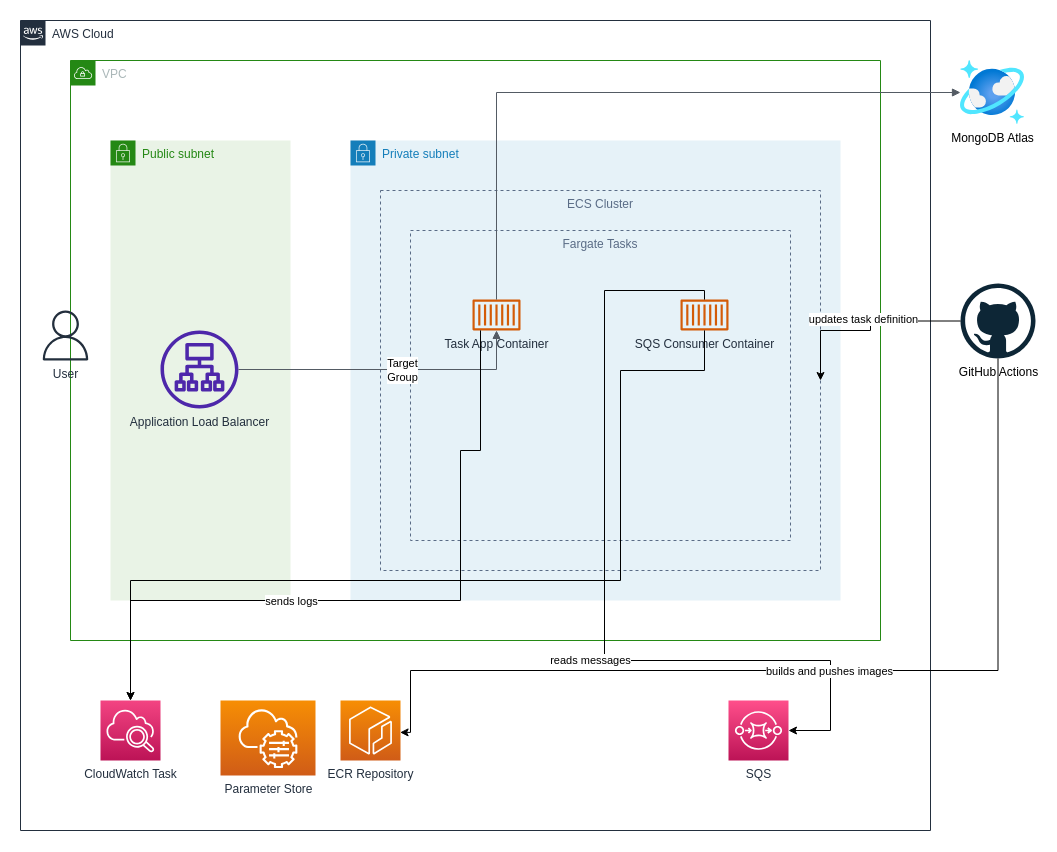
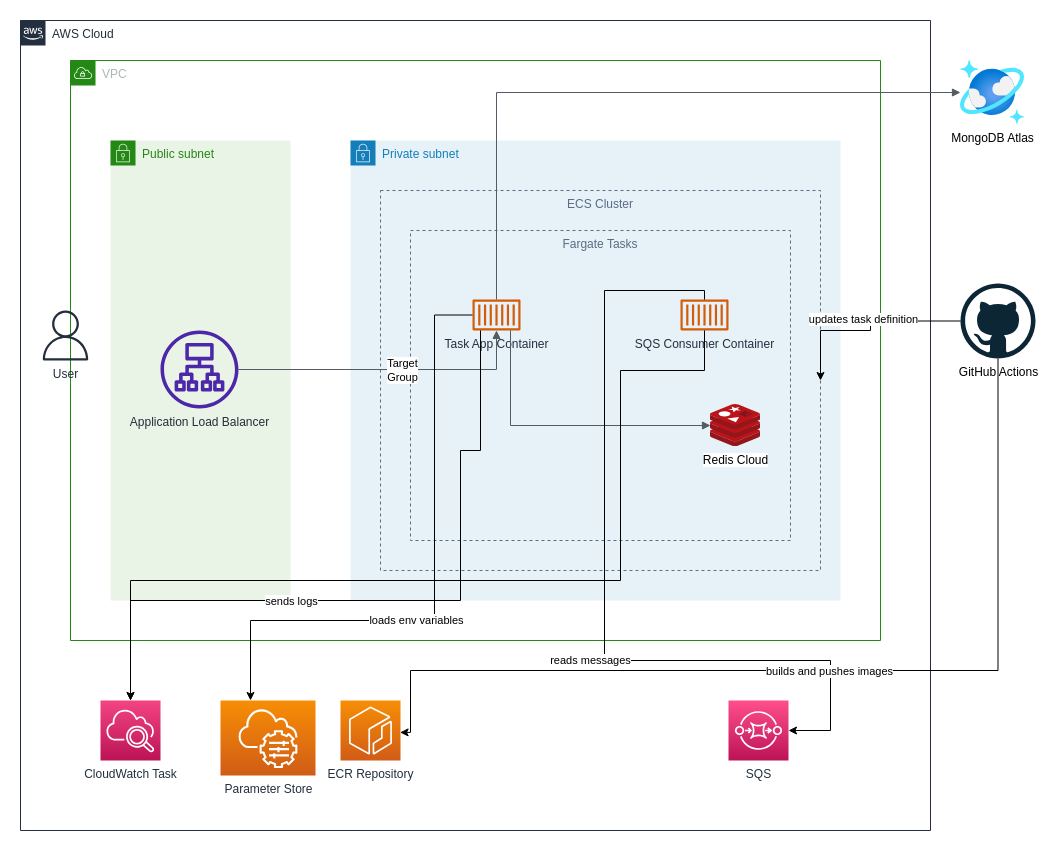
none -> (559, 426)
none -> (736, 426)
none -> (435, 595)
